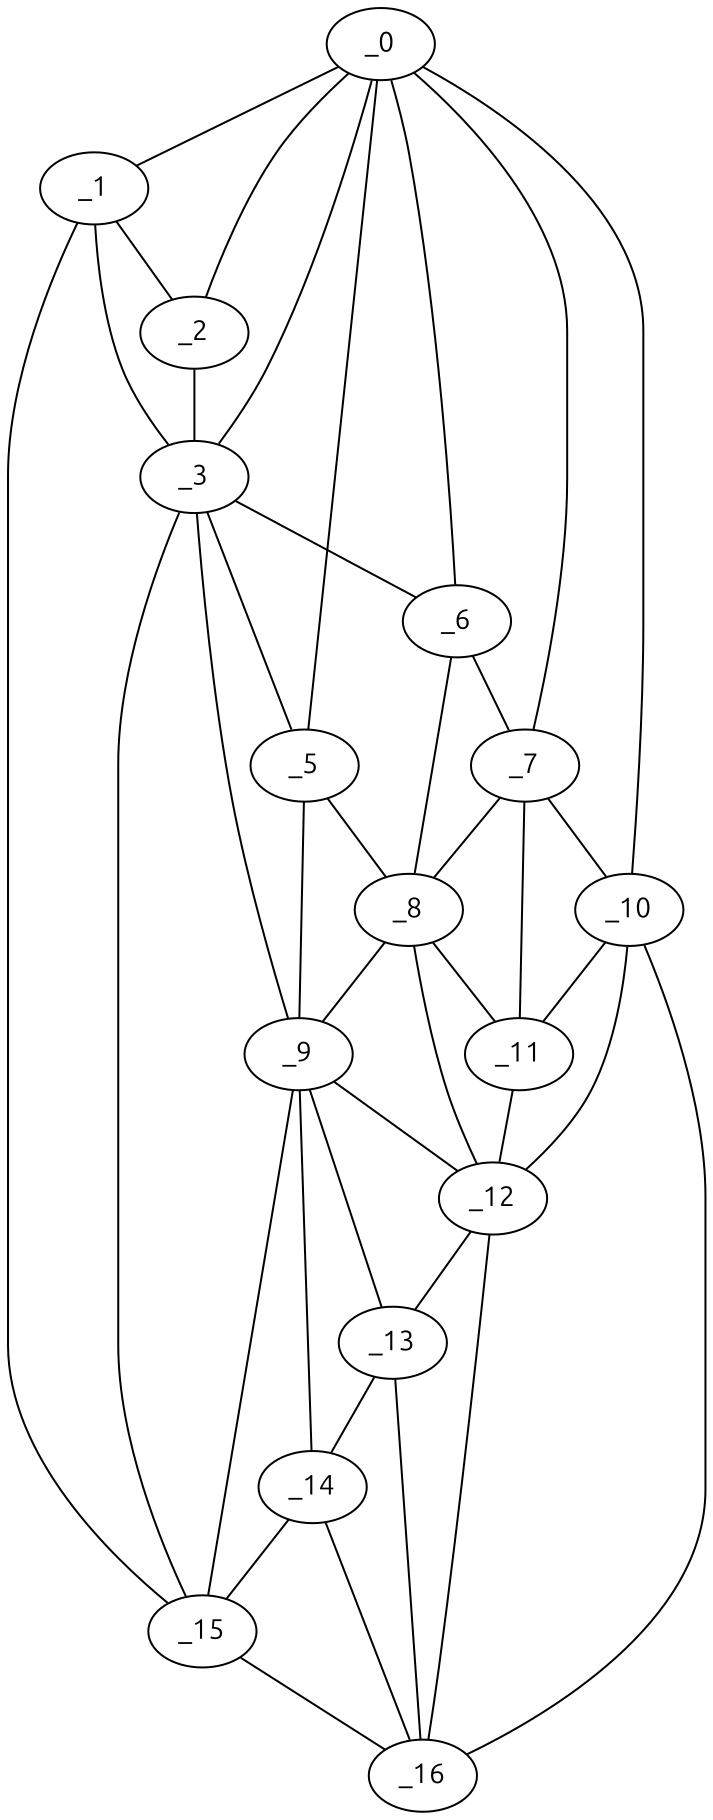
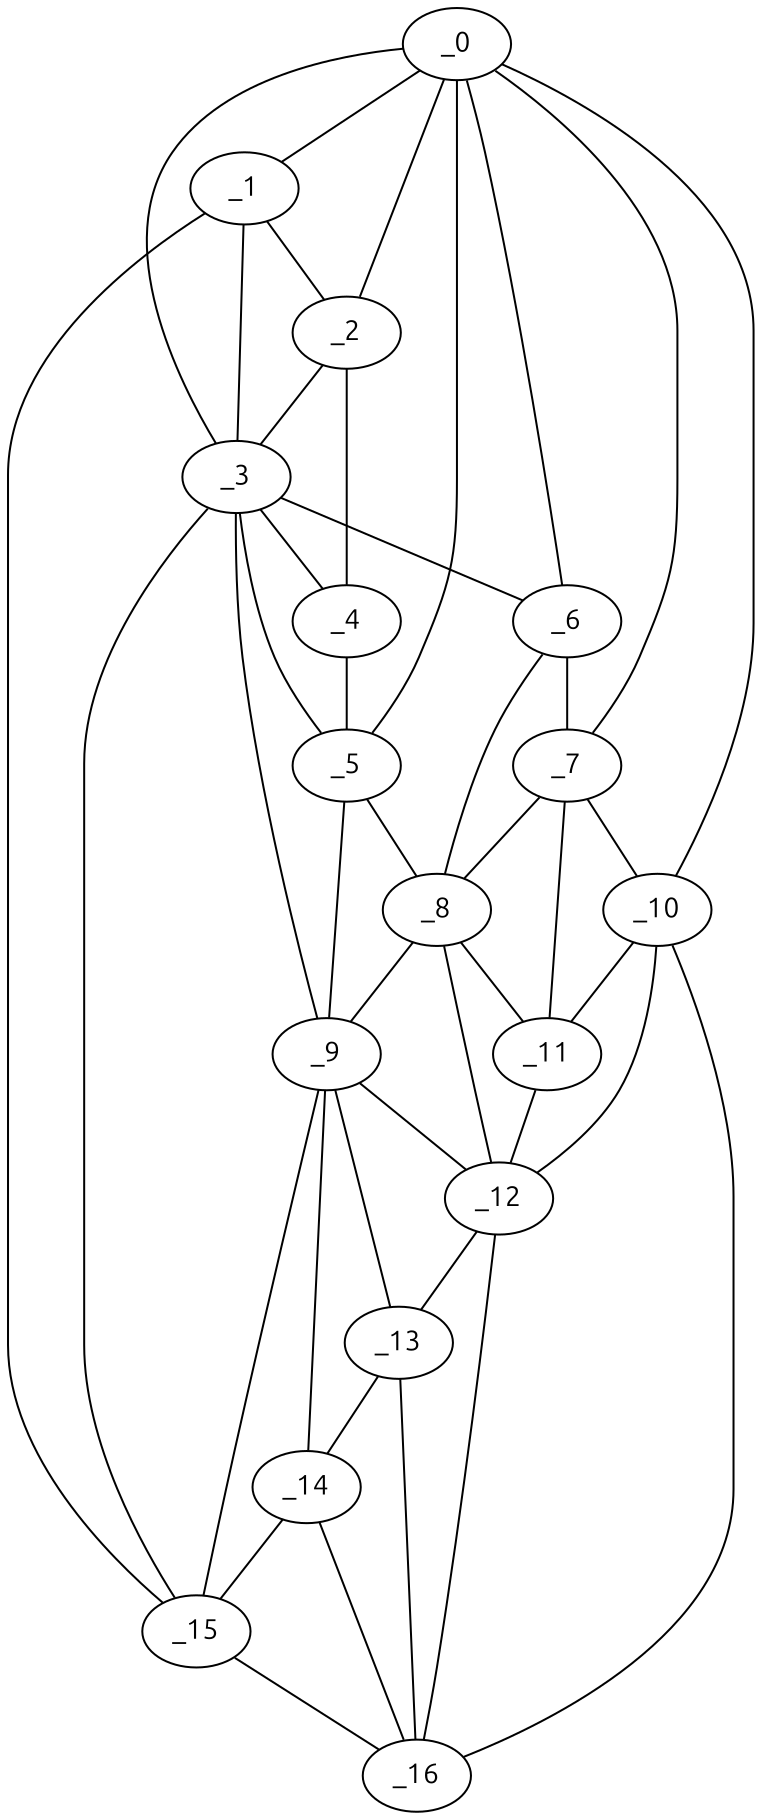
none -> (347, 621)
